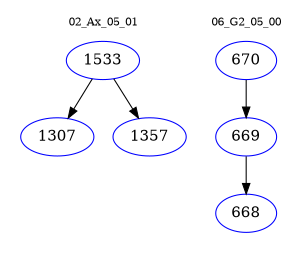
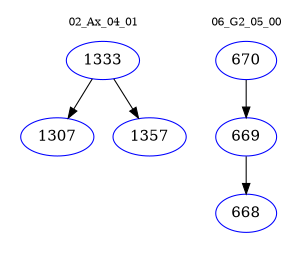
(103, 23) -> (103, 23)
(103, 60) -> (103, 60)
